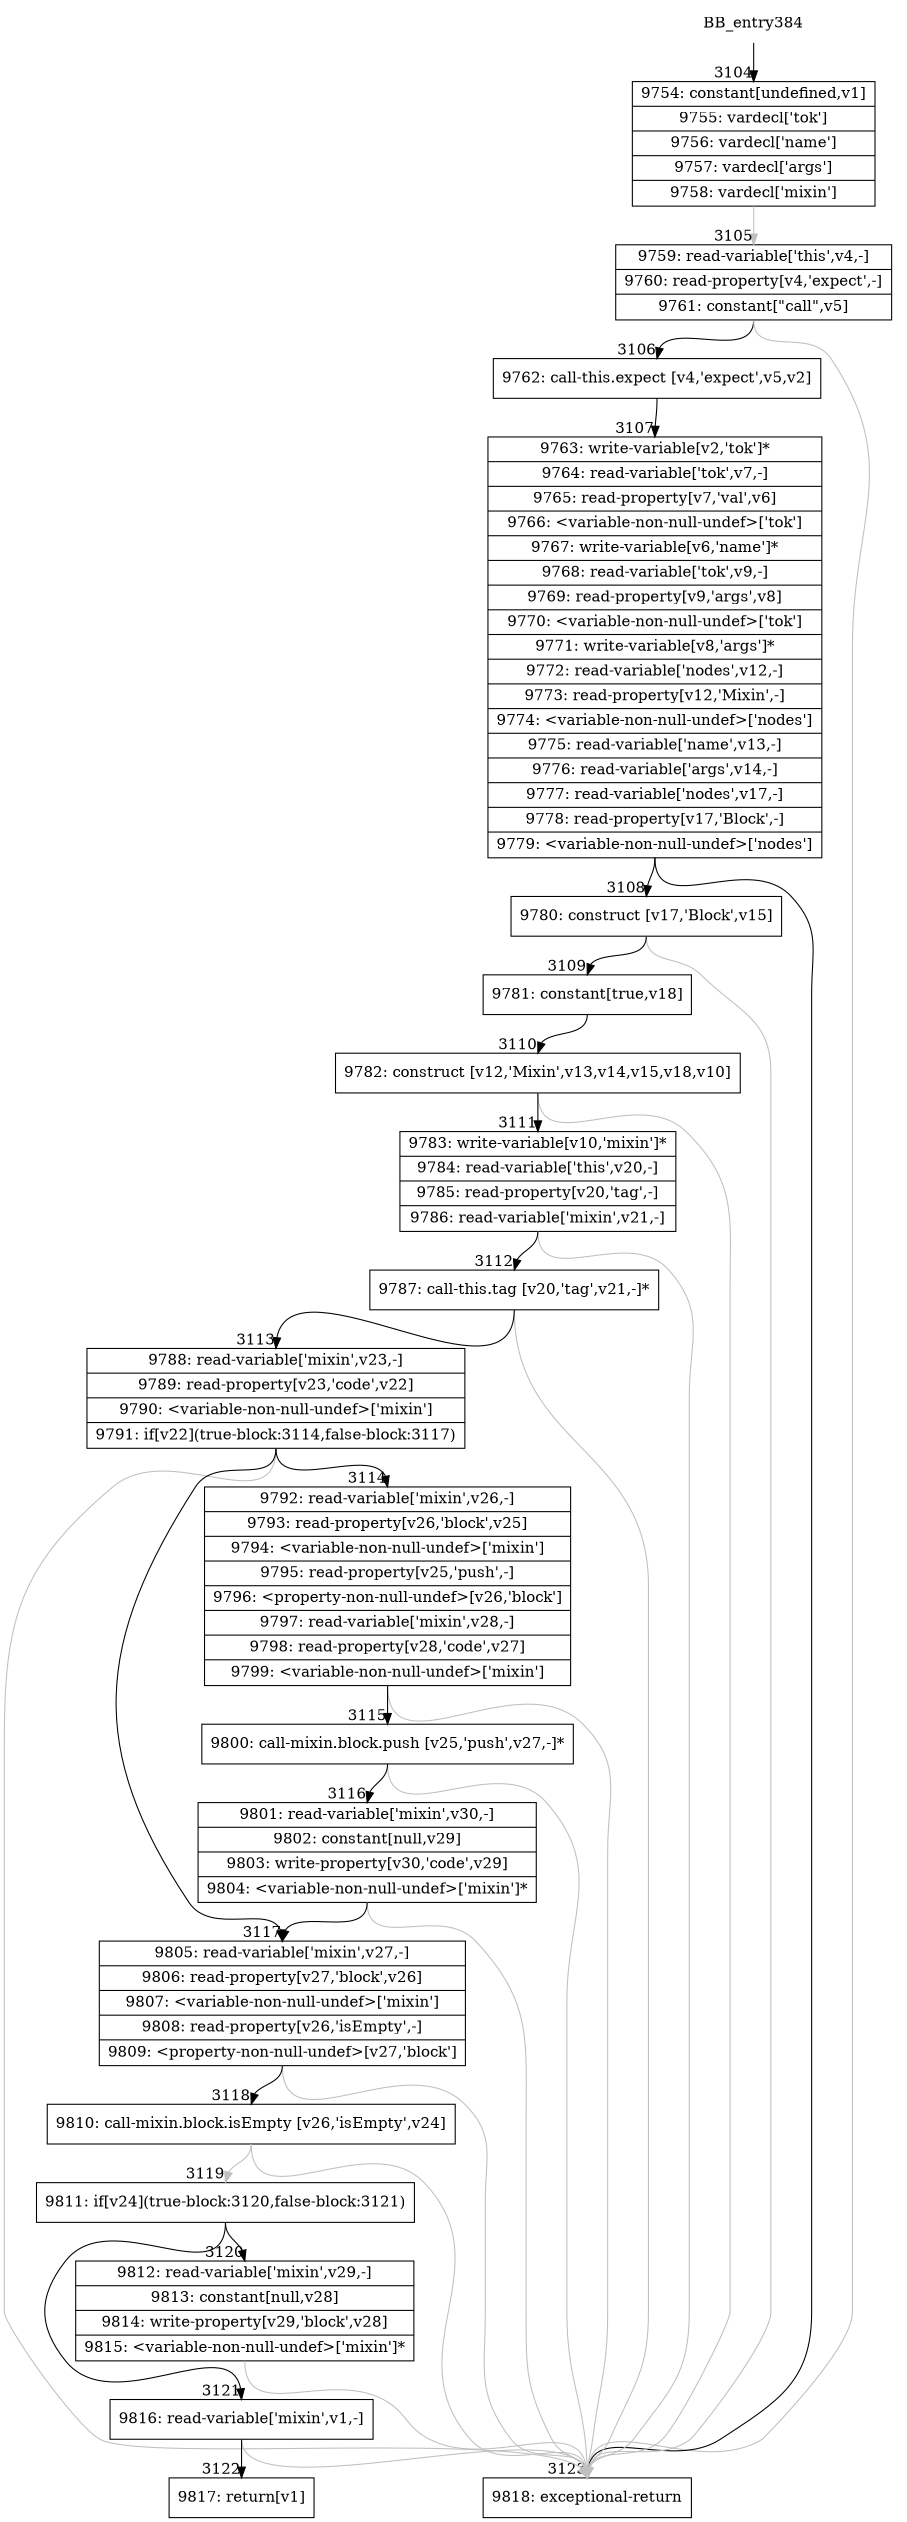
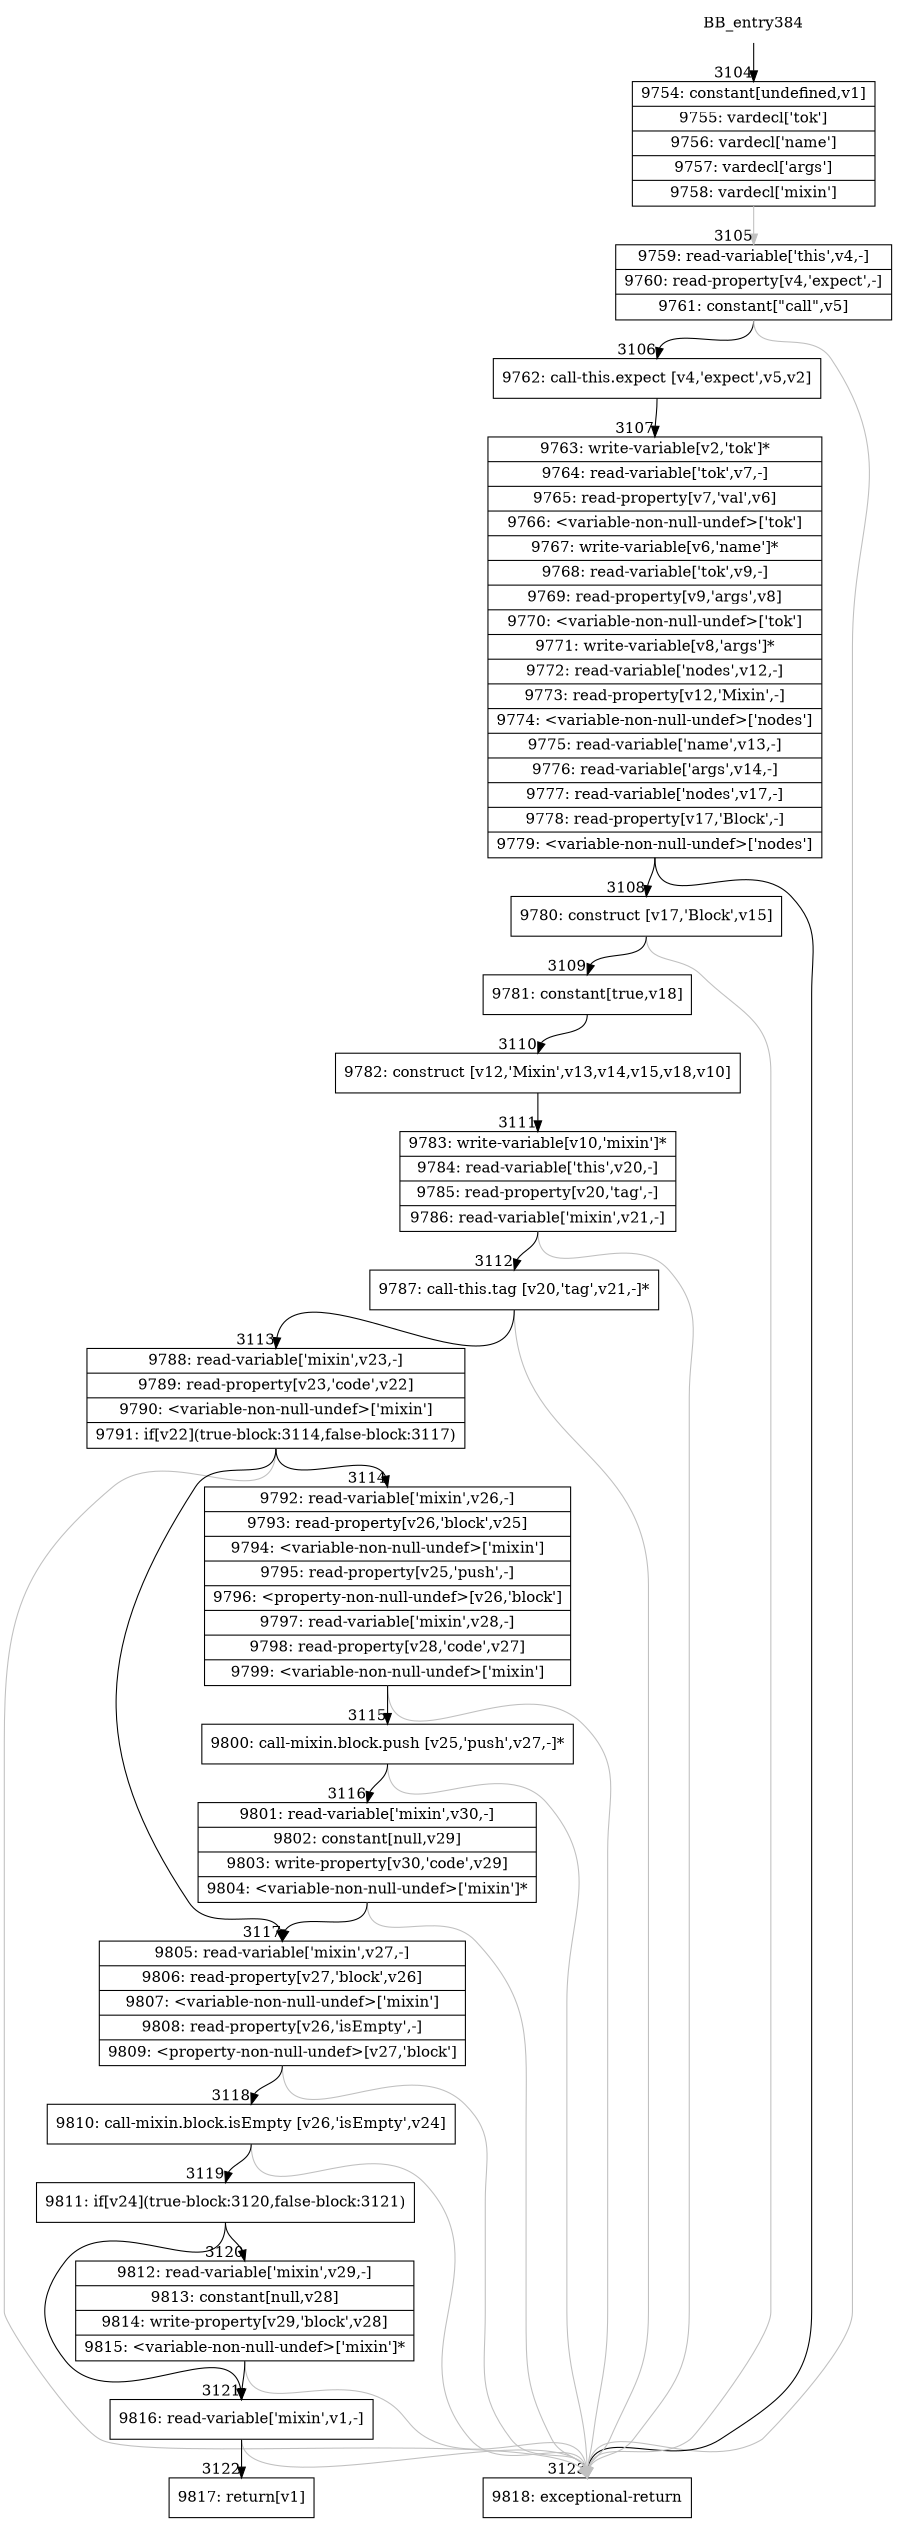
(730, 1743) -> none
(243, 2160) -> (243, 2160)
none -> (244, 2375)
